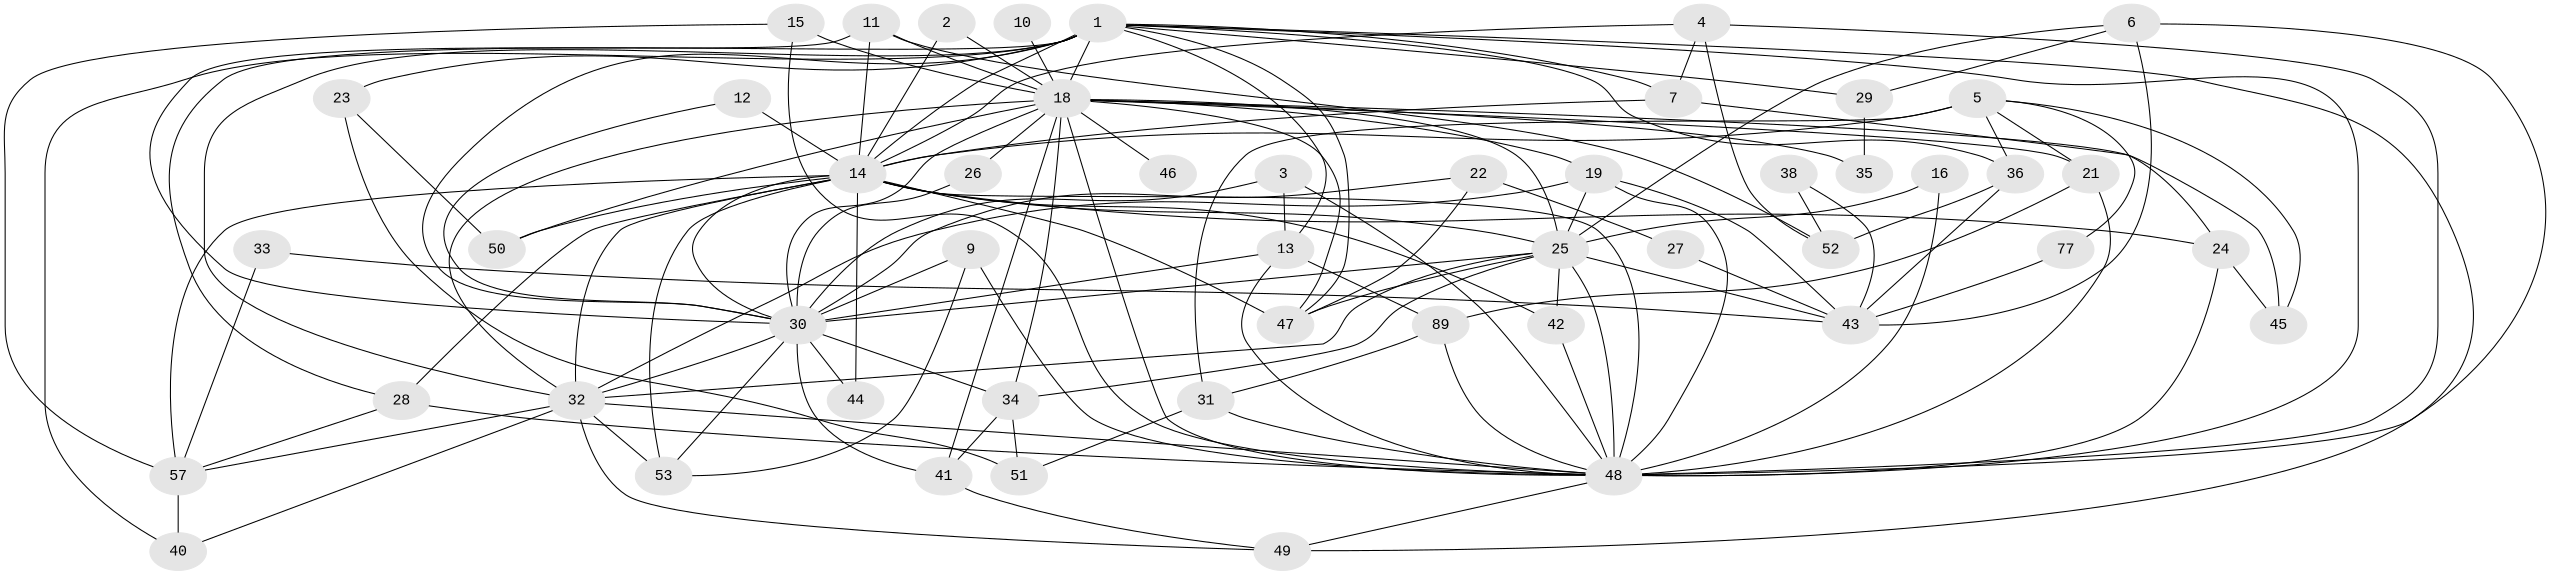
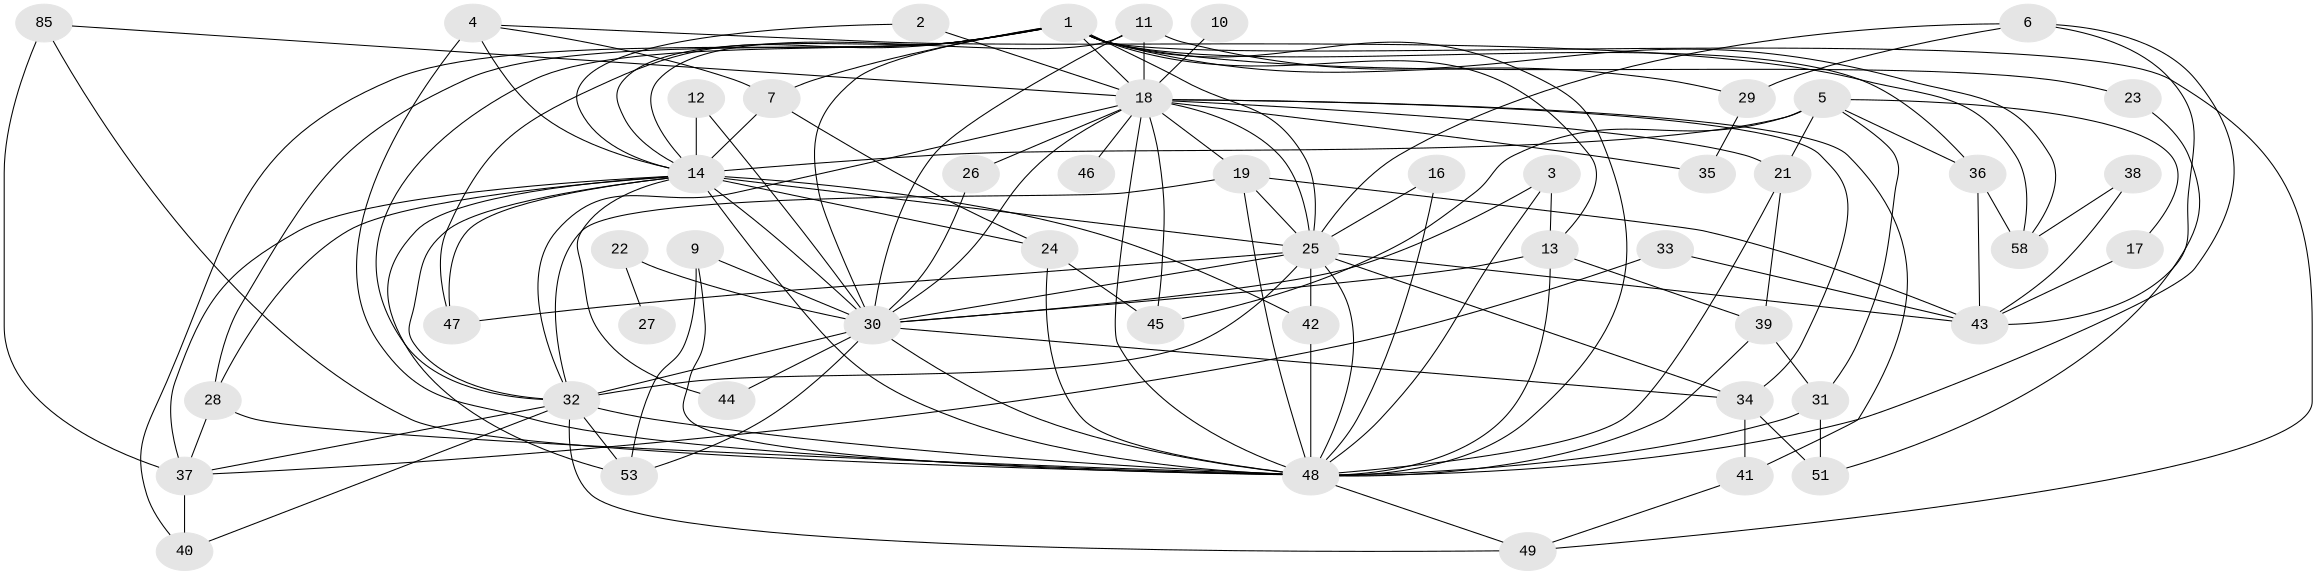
(796, 23) -> (44, 23)
none -> (1208, 92)
(1261, 127) -> none
(497, 250) -> none
(1831, 250) -> (2020, 250)
(2066, 250) -> (2135, 250)
(1386, 276) -> none
(1750, 282) -> none
(1441, 325) -> (1764, 325)
(829, 431) -> (1078, 432)
(178, 476) -> (185, 476)
